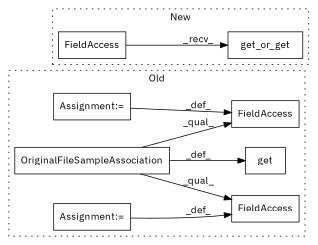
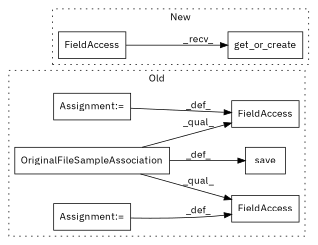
(265, 45) -> (265, 45)
(265, 161) -> (265, 161)
